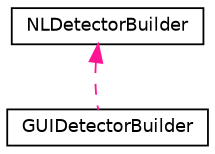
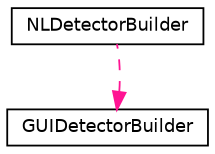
(96, 86) -> (120, 68)
